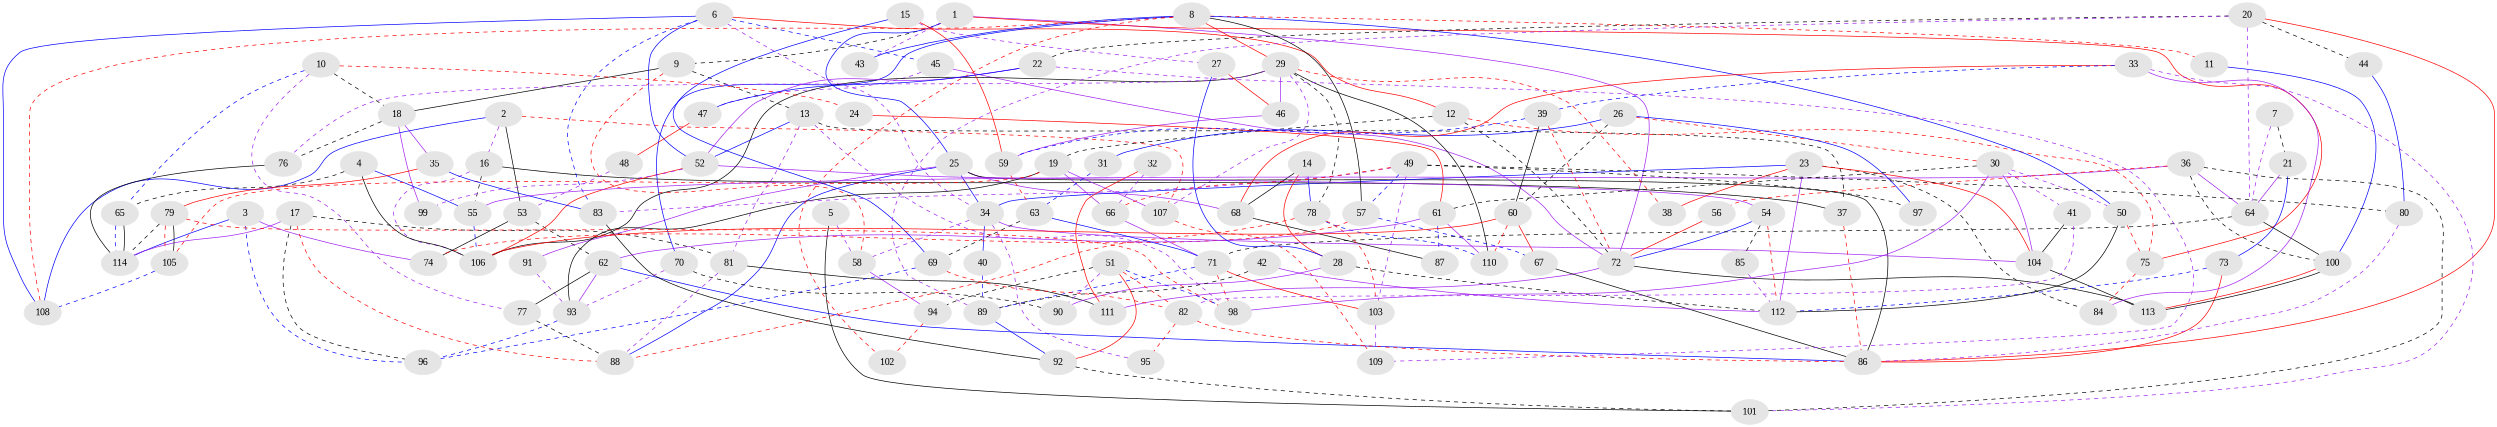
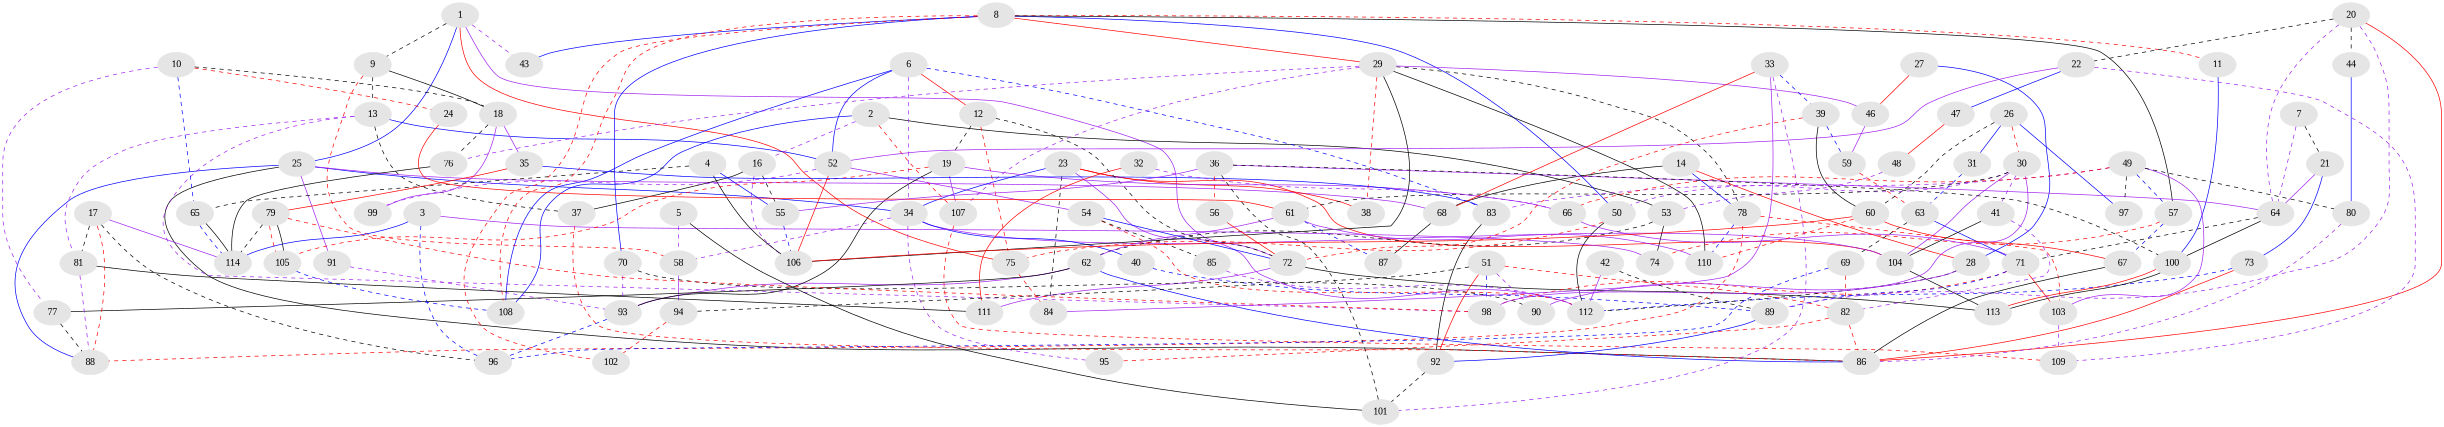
(905, 15) -> none
(936, 65) -> none
(1388, 257) -> (2201, 266)
